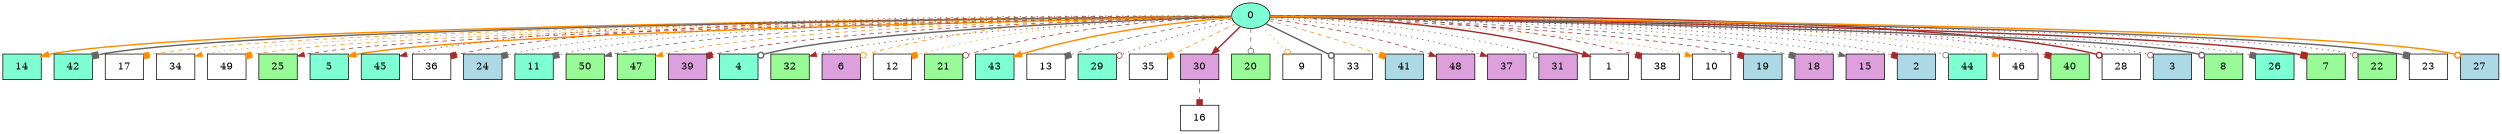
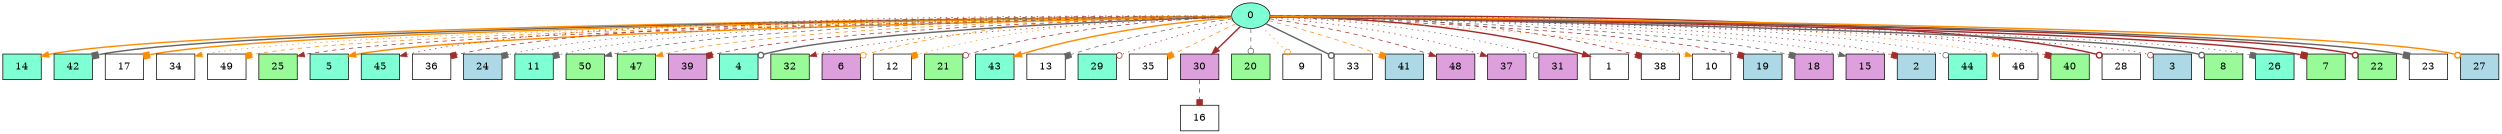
(691, 26) -> (691, 26)
(1812, 26) -> (1812, 26)
